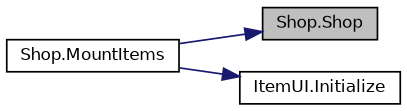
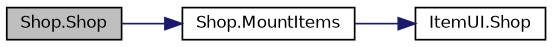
(212, 39) -> (143, 24)
(320, 88) -> (480, 24)
